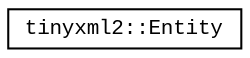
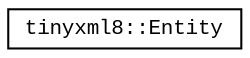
(125, 29) -> (125, 29)
